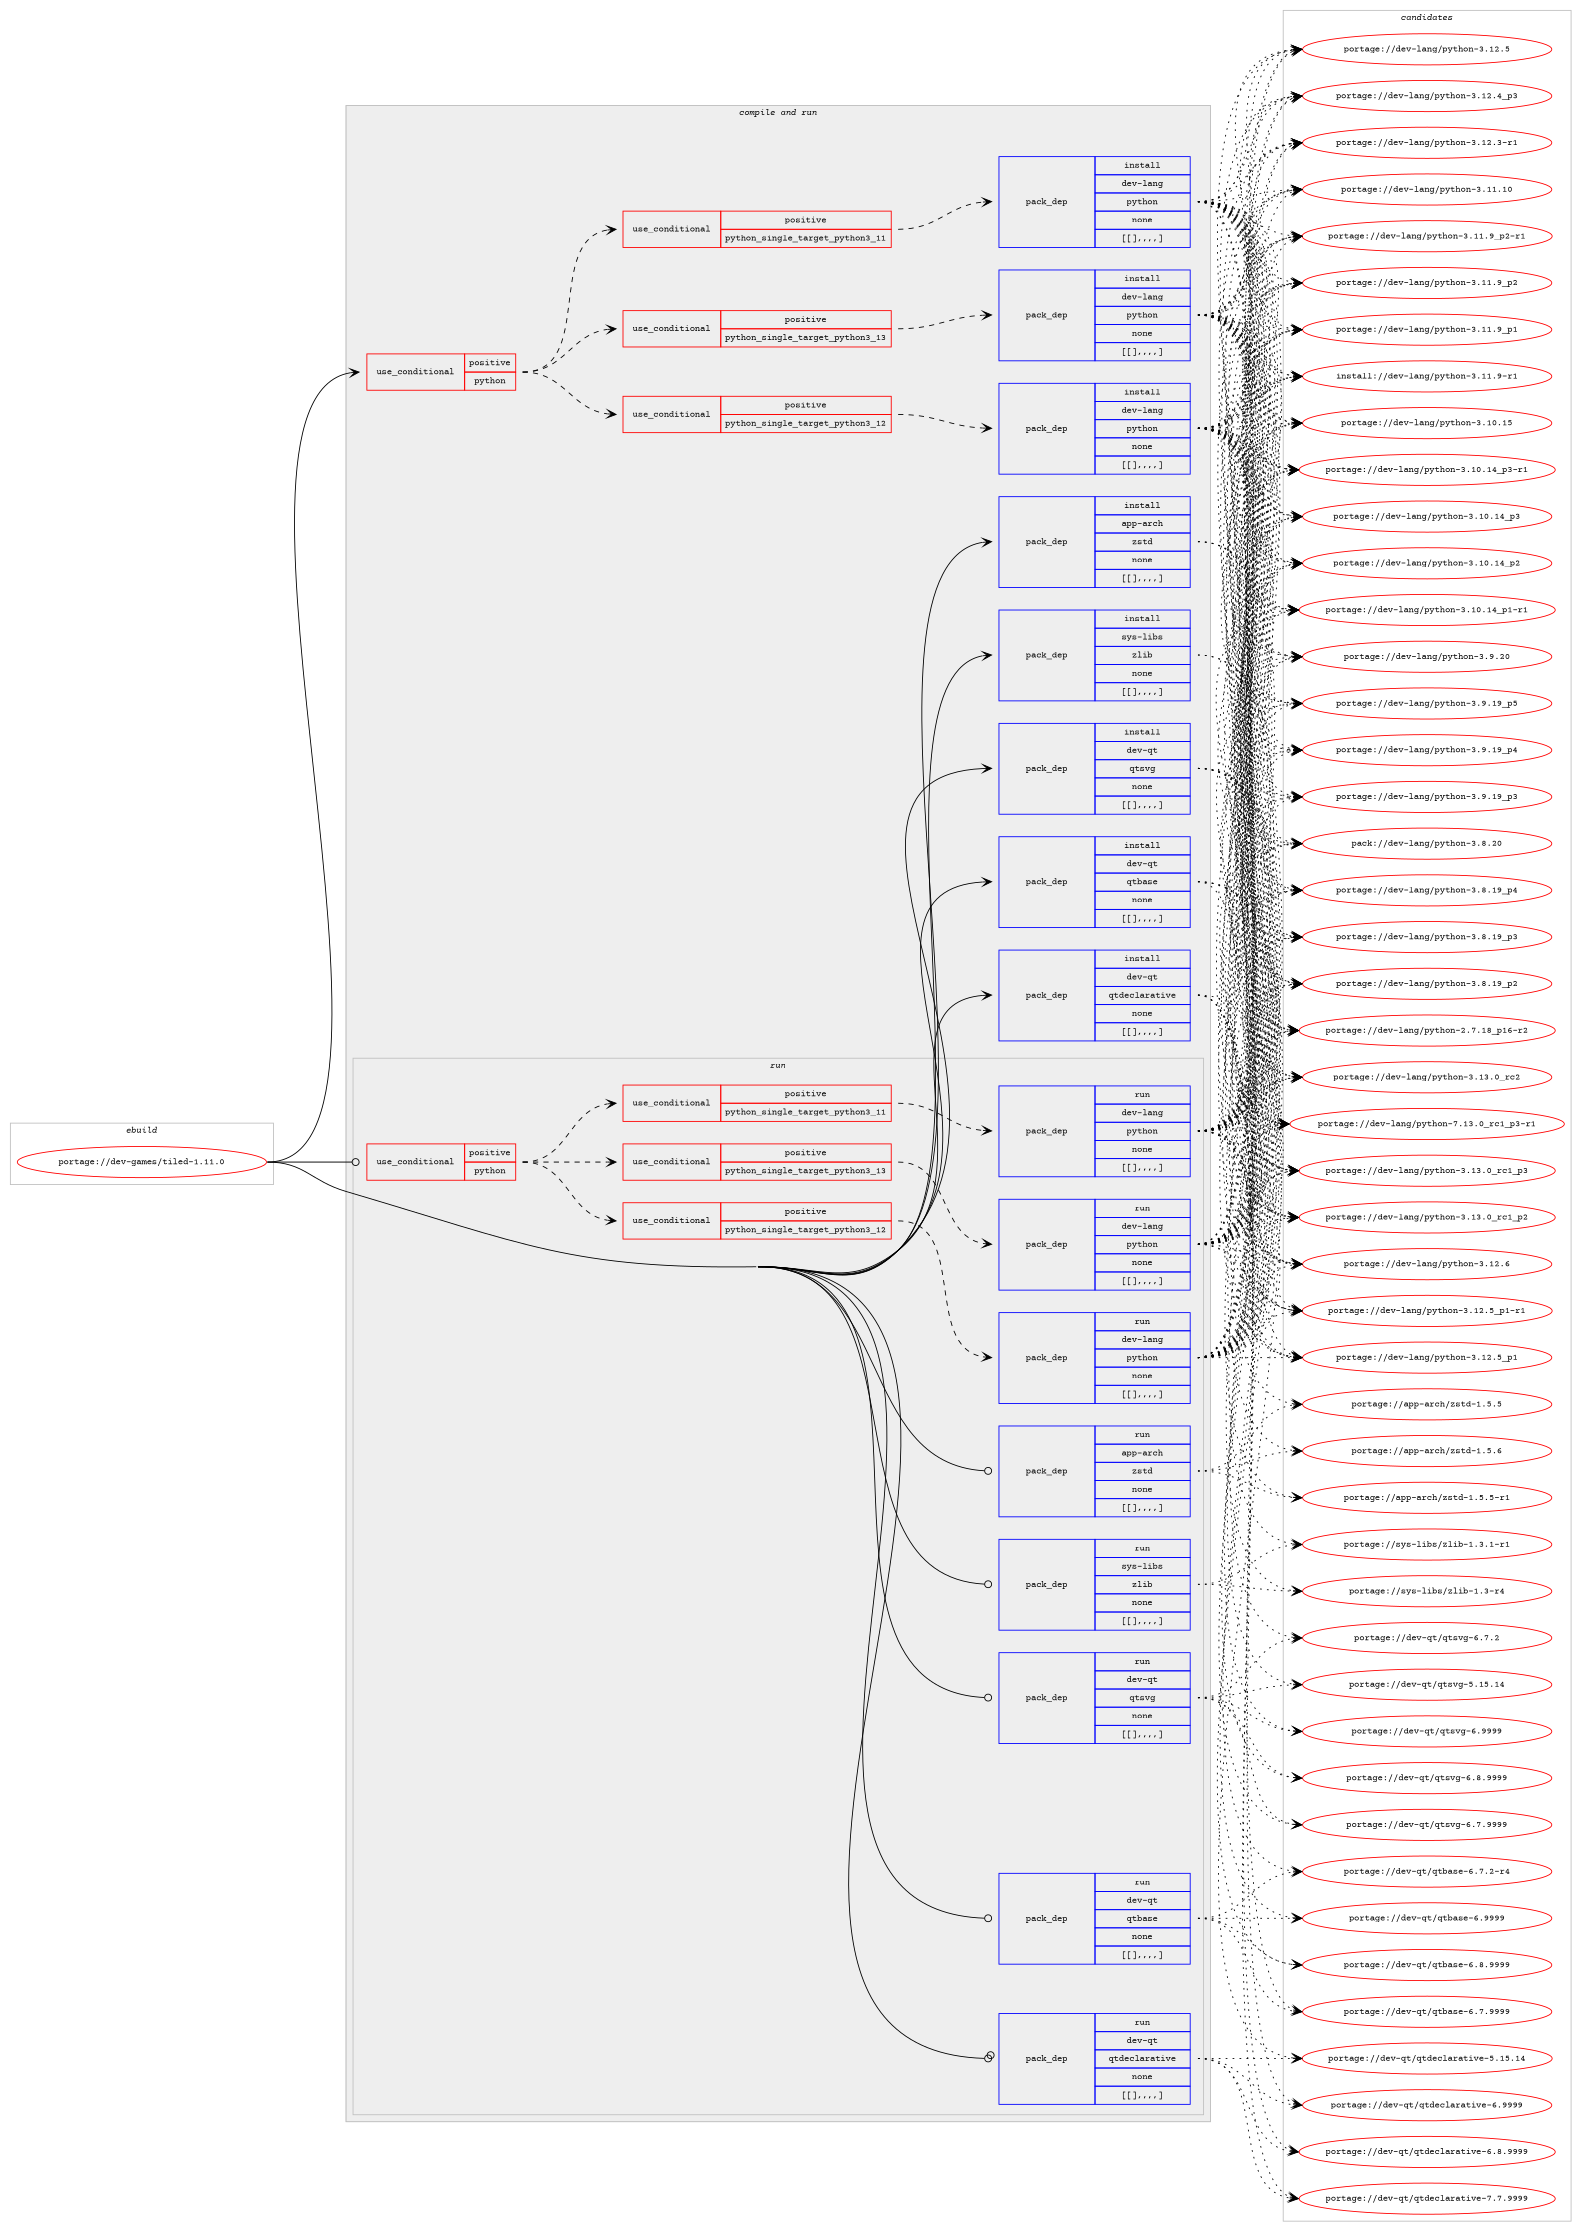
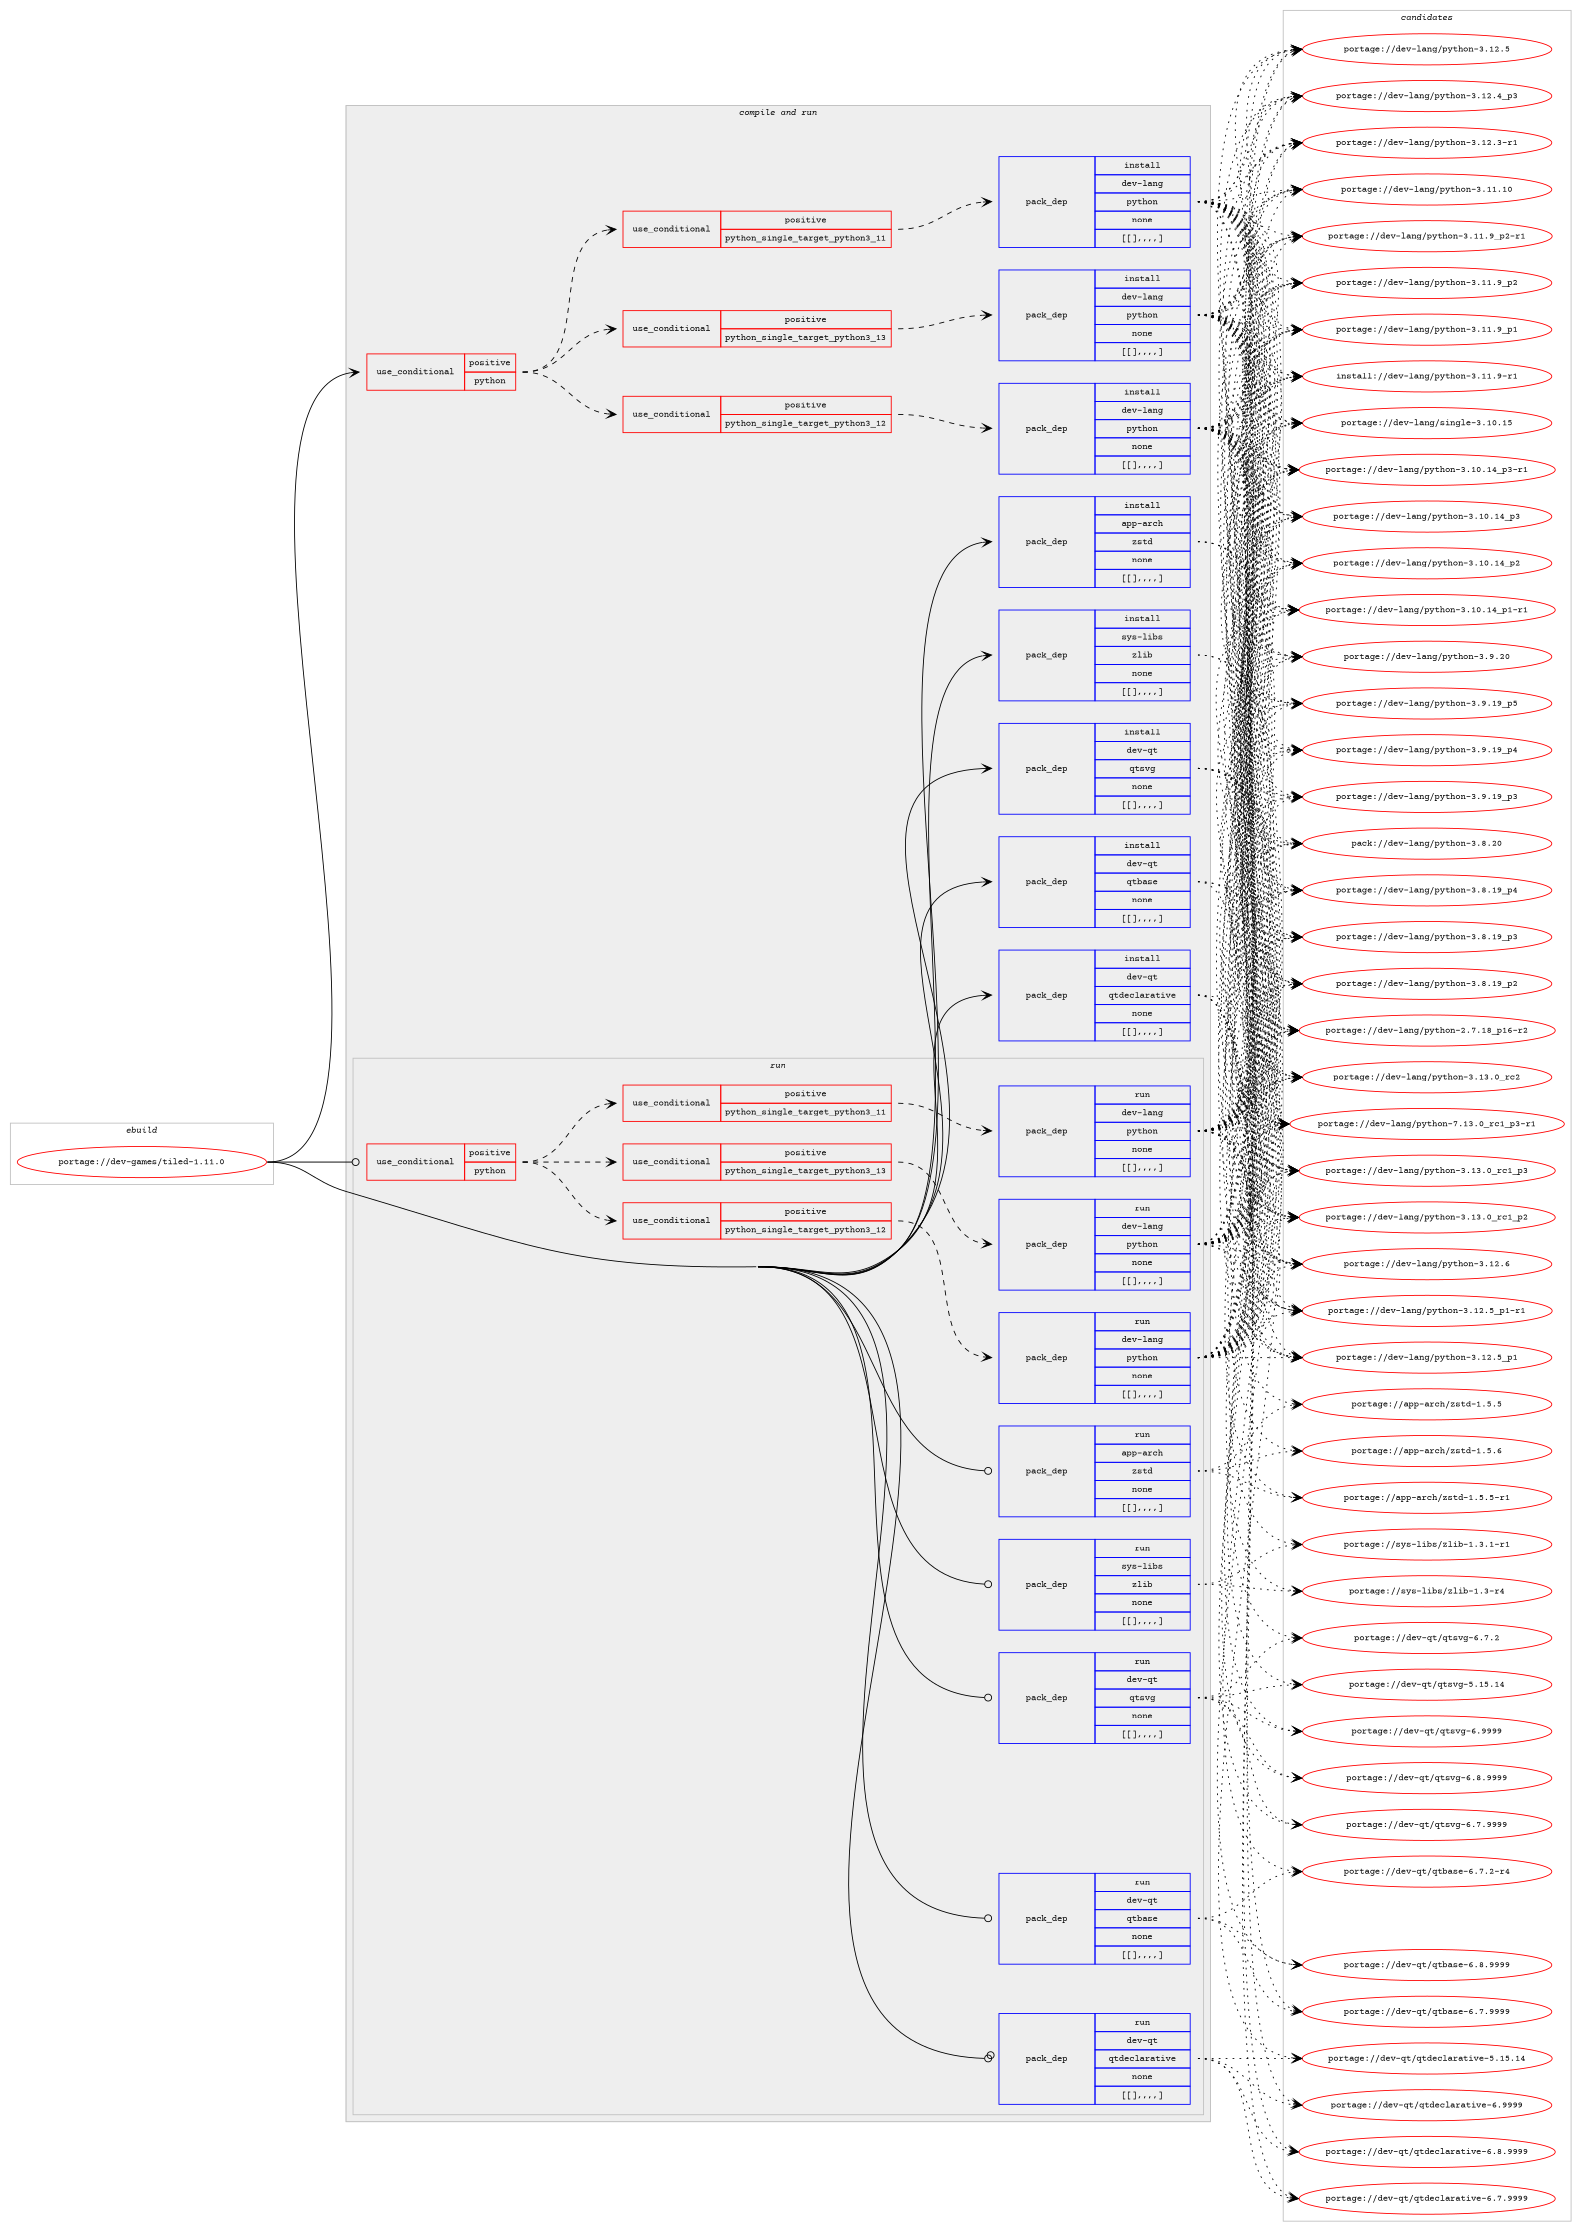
(1427, 423) -> (1427, 423)
(1427, 1918) -> none
(1427, 2199) -> (1427, 2199)
